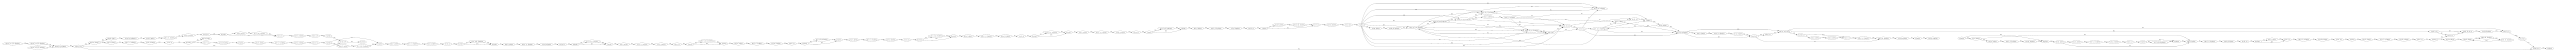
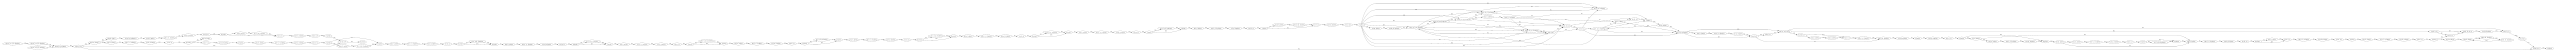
none -> (1949, 38)
